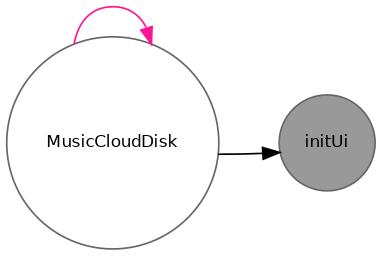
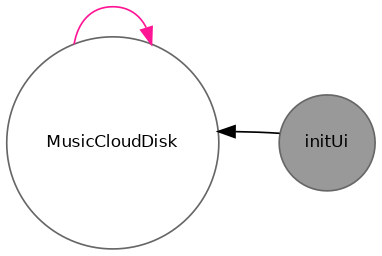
(240, 154) -> (258, 132)
